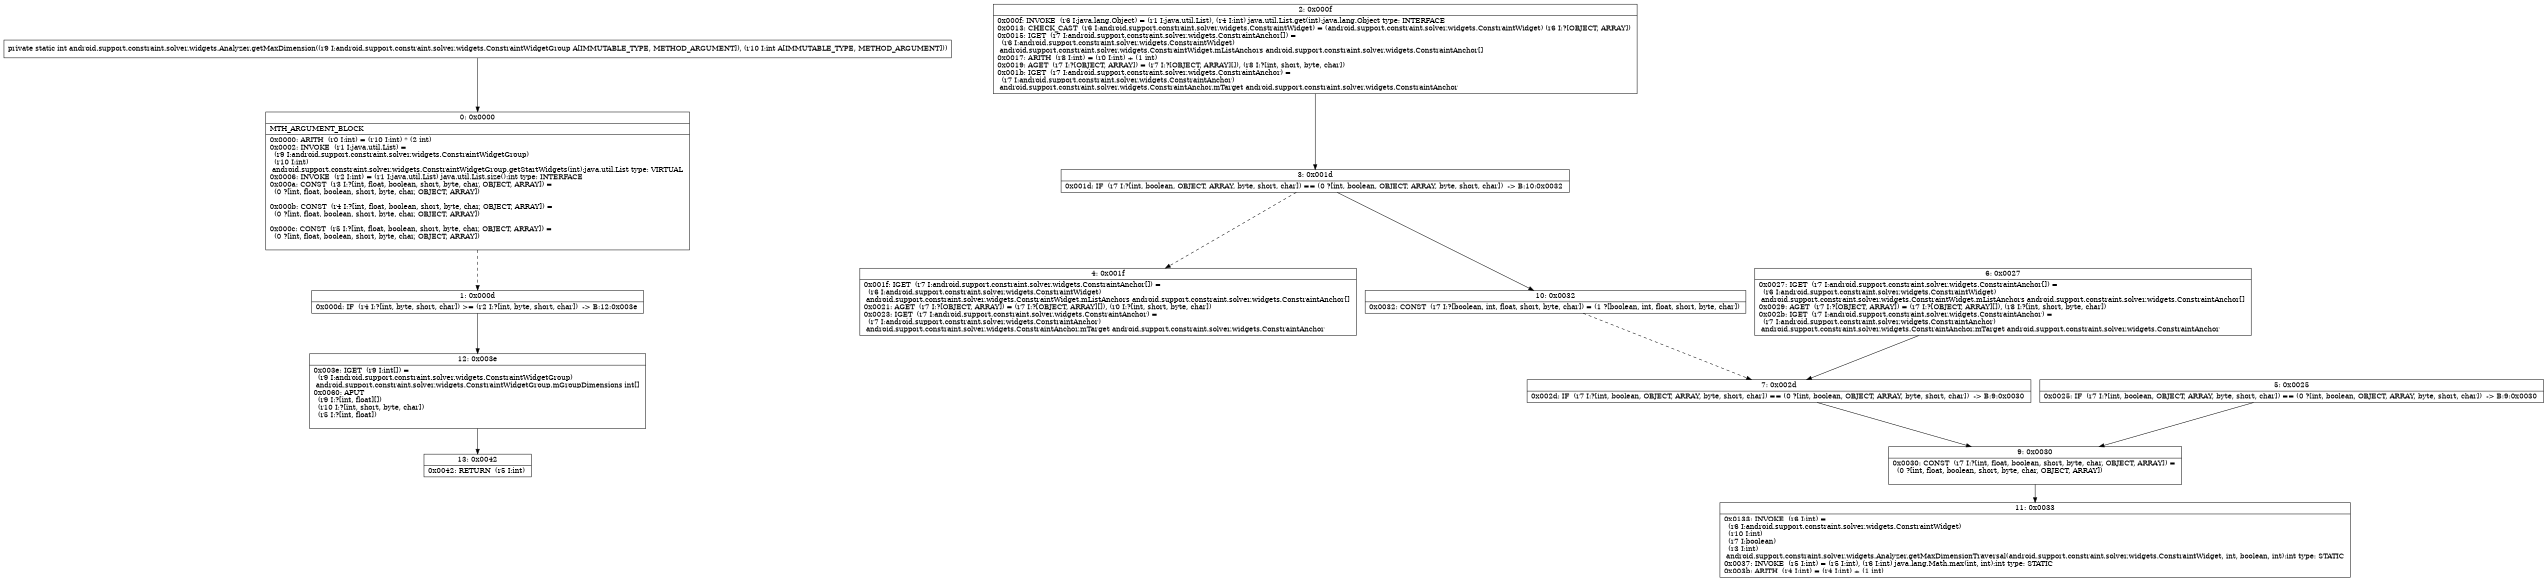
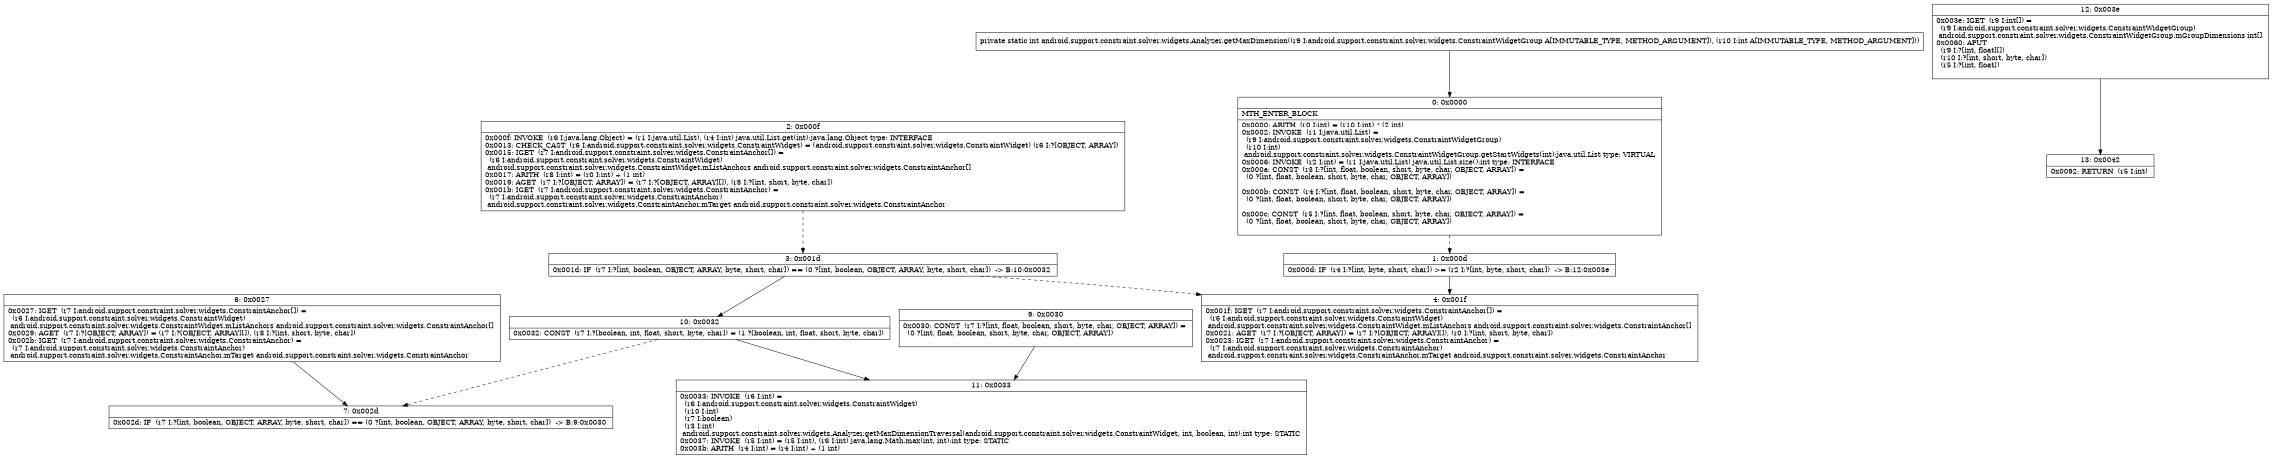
(317, 129) -> (1280, 114)
(1315, 129) -> (803, 230)
(478, 331) -> (1450, 283)
none -> (800, 359)
(2292, 391) -> none
(1892, 424) -> none
(478, 471) -> (2100, 172)
(1776, 519) -> (733, 397)
